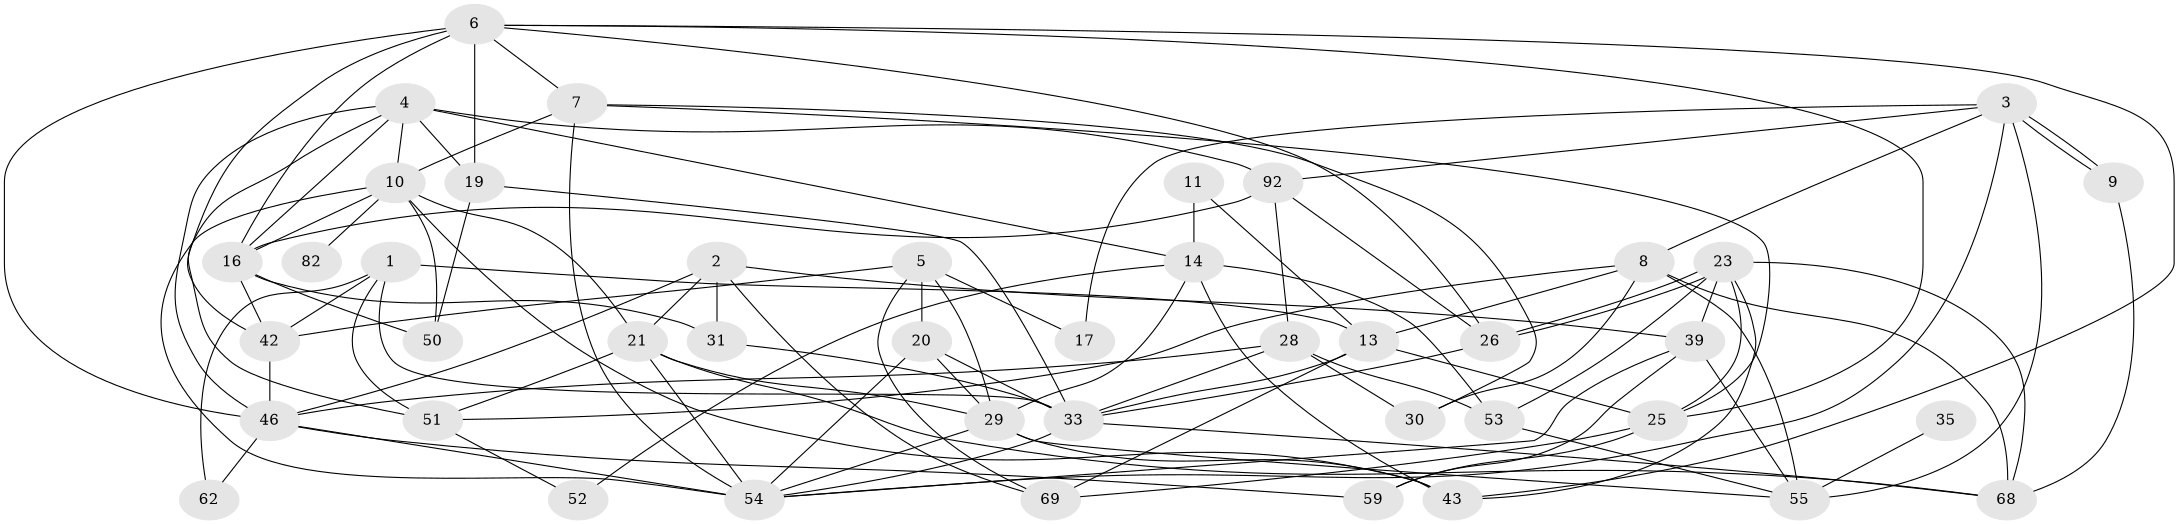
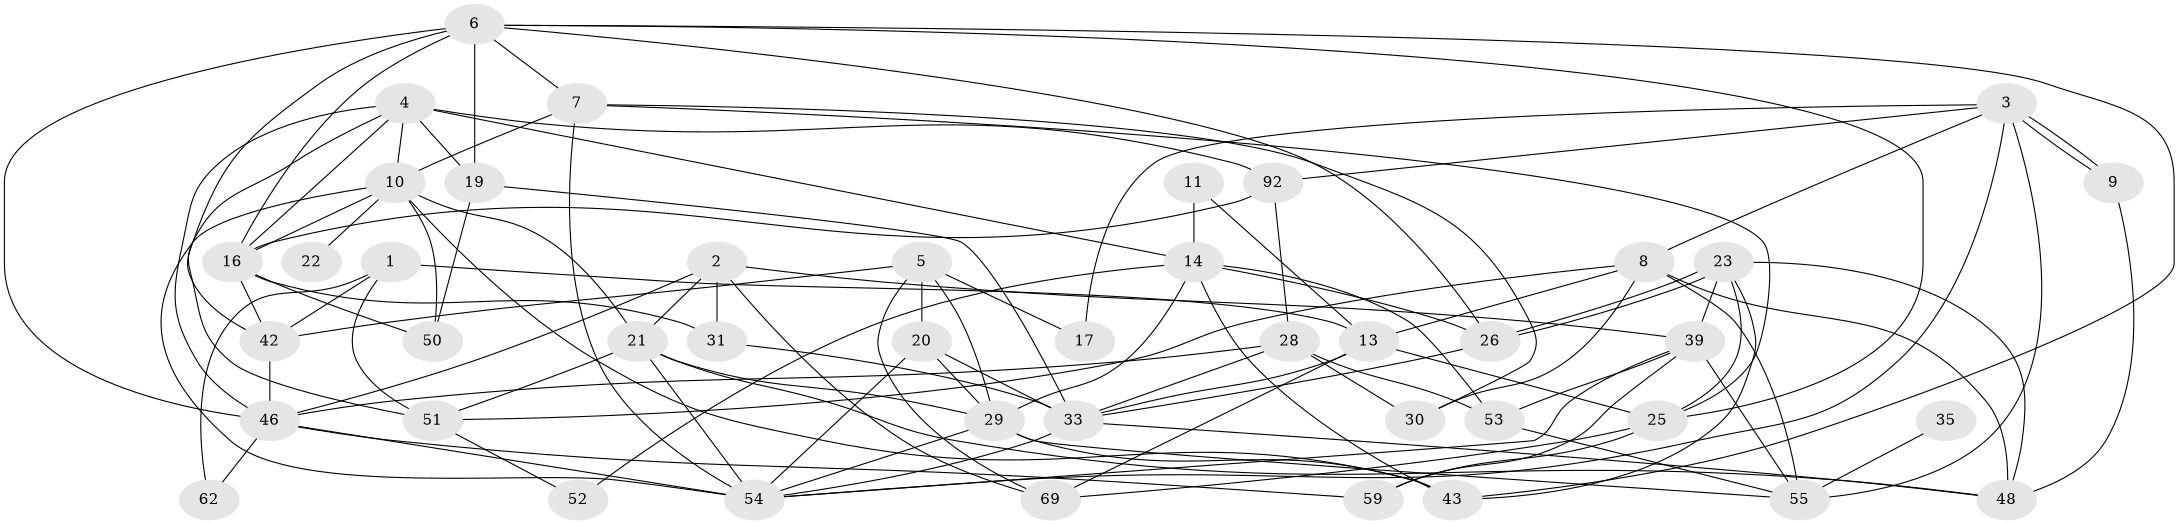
(312, 262) -> (312, 262)
(1382, 262) -> (1346, 294)
(1617, 350) -> (1580, 386)
(698, 394) -> none
(2007, 500) -> (2007, 500)
